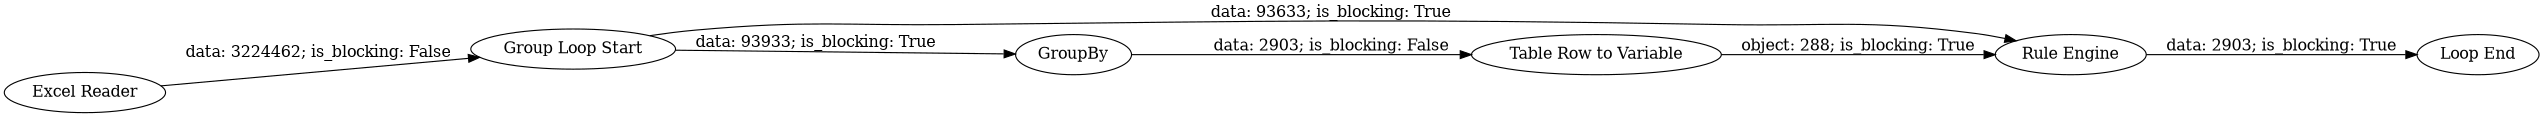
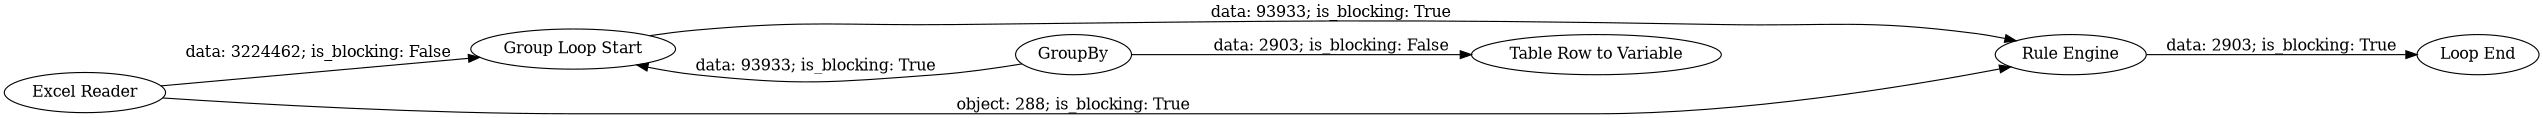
(1331, 13) -> (1331, 13)
(840, 52) -> (835, 81)
(1852, 55) -> (1082, 114)
